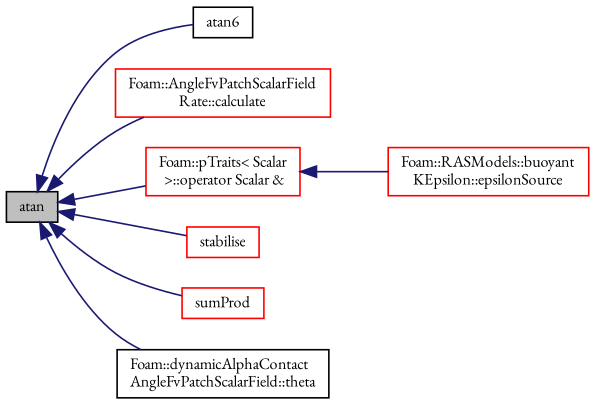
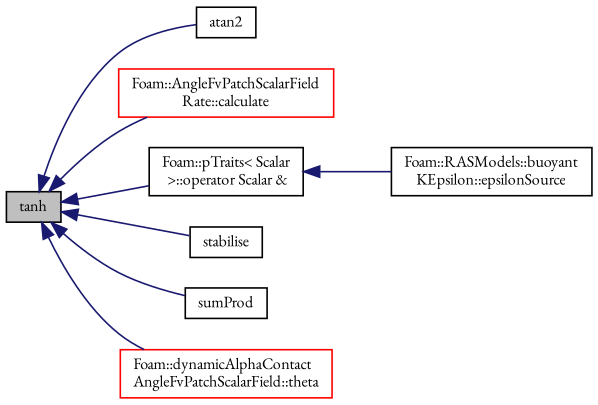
(223, 22) -> (226, 22)
(223, 172) -> (226, 172)
(488, 172) -> (492, 172)
(32, 207) -> (34, 207)
(223, 242) -> (226, 242)
(223, 303) -> (226, 303)
(223, 374) -> (226, 374)
